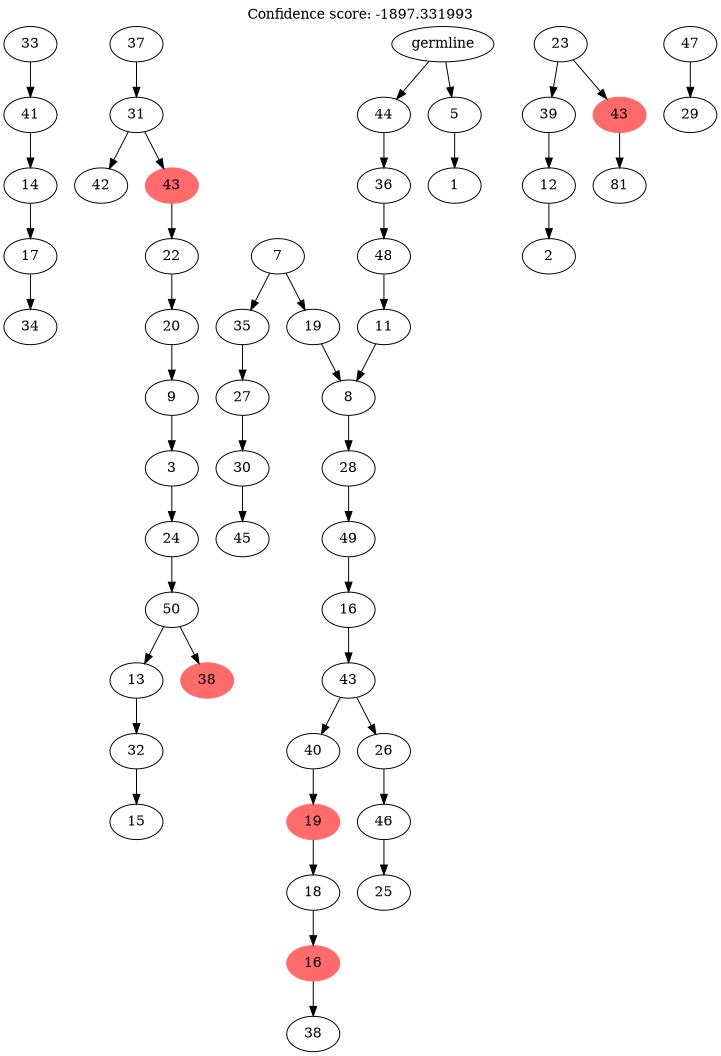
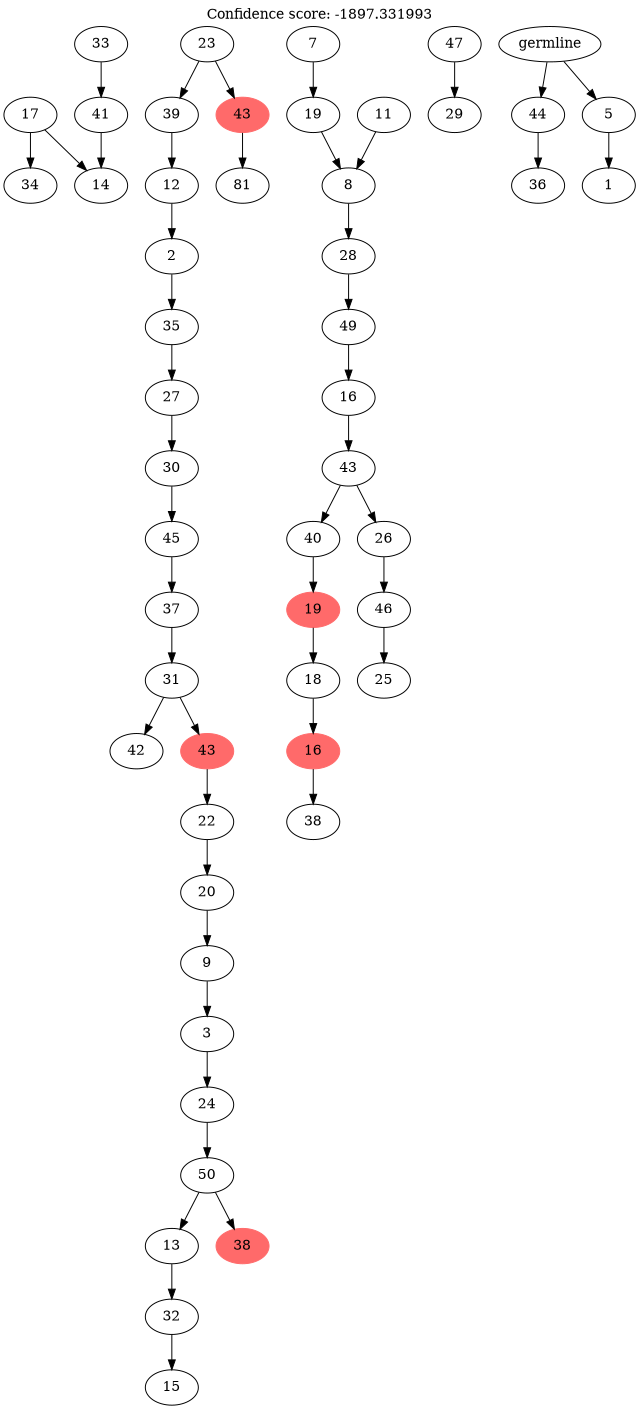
(30, 216) -> (62, 147)
(384, 256) -> none
(262, 287) -> (172, 287)
none -> (172, 570)
